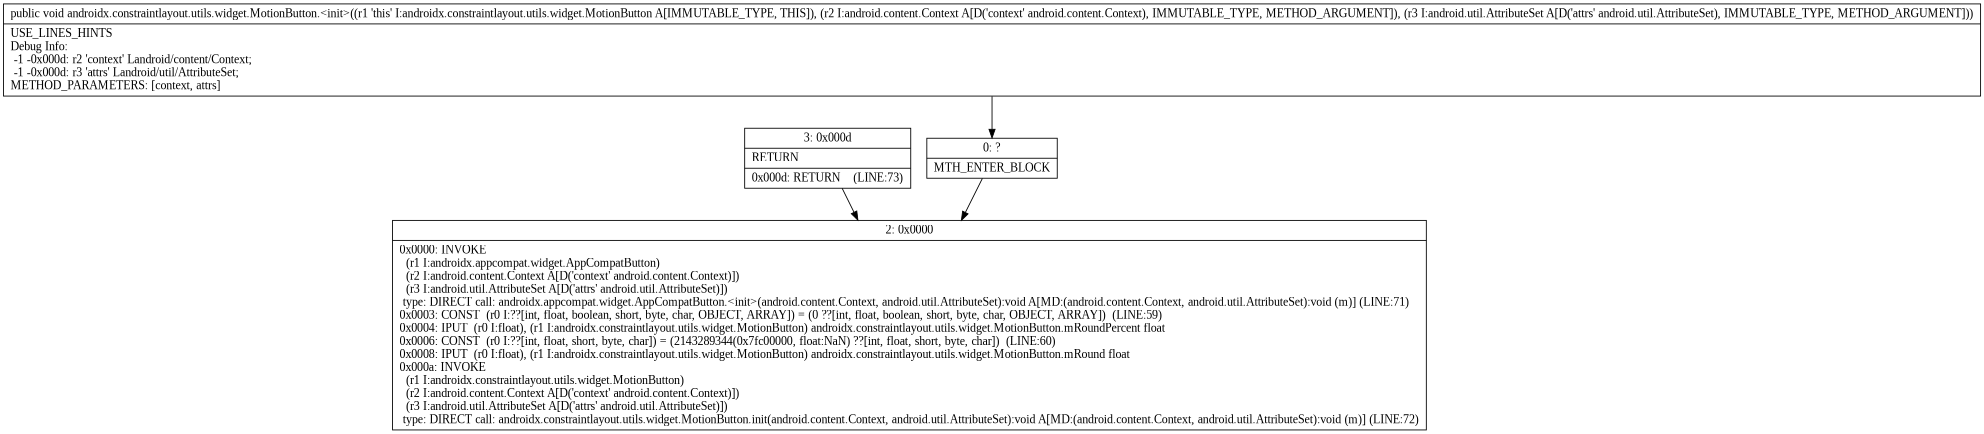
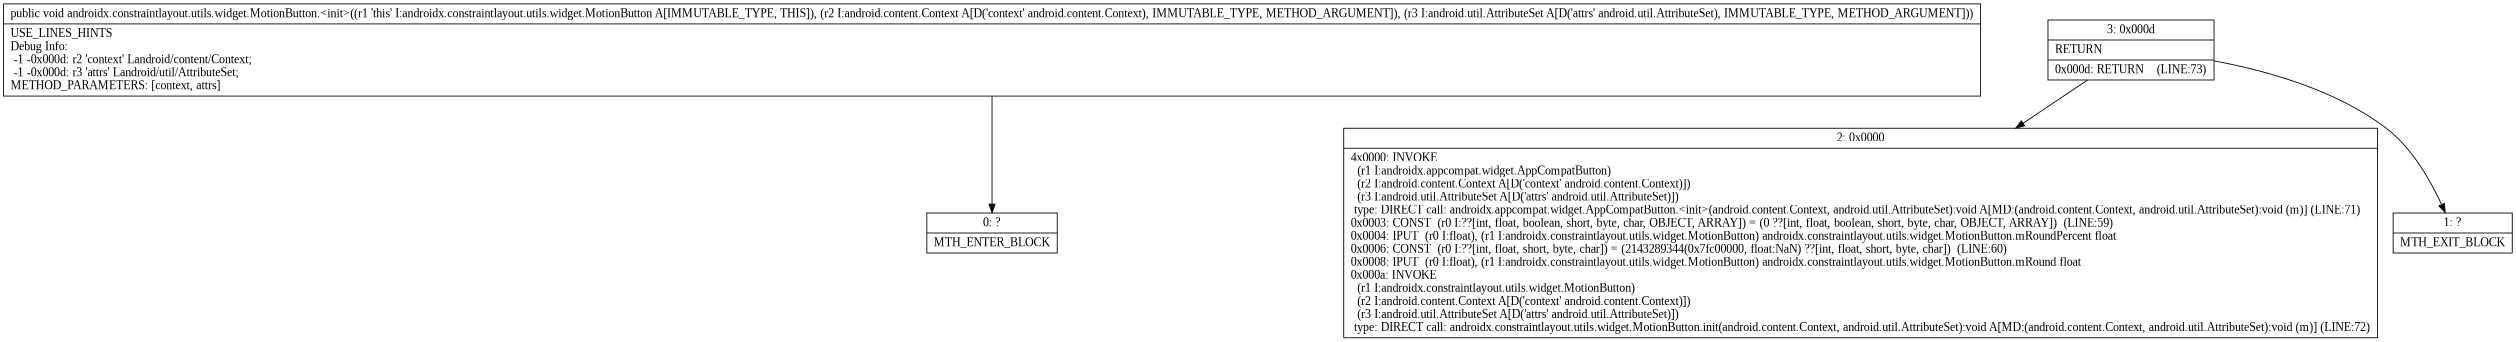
(974, 195) -> none
none -> (2453, 233)
(446, 250) -> (1398, 158)
